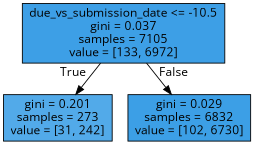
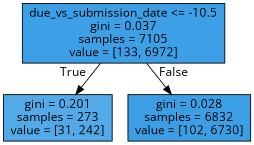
(189, 118) -> (189, 118)
